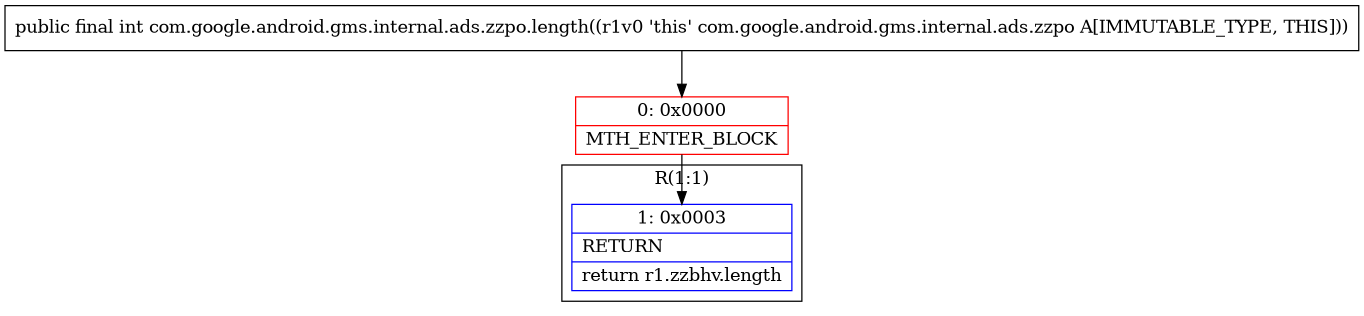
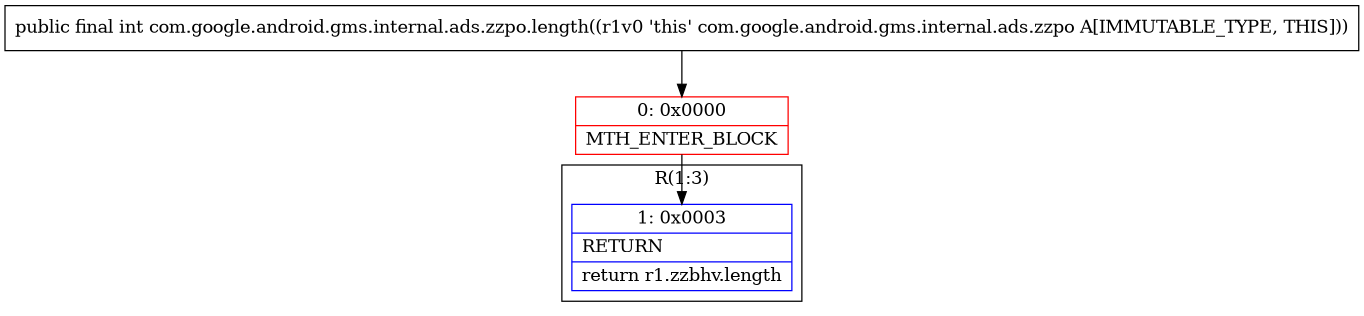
(682, 179) -> (682, 179)
